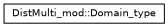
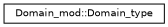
(84, 14) -> (84, 14)
